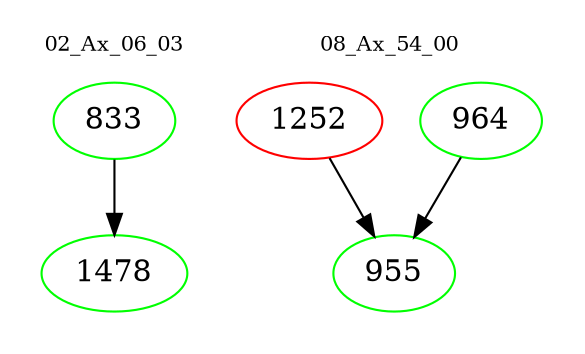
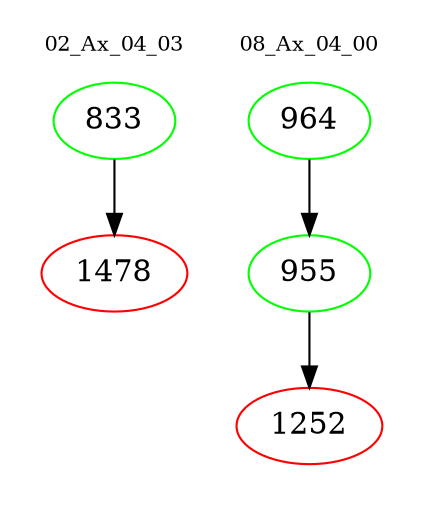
(114, 46) -> (114, 46)
(390, 46) -> (309, 46)
(347, 188) -> (309, 339)
(114, 273) -> (114, 273)
